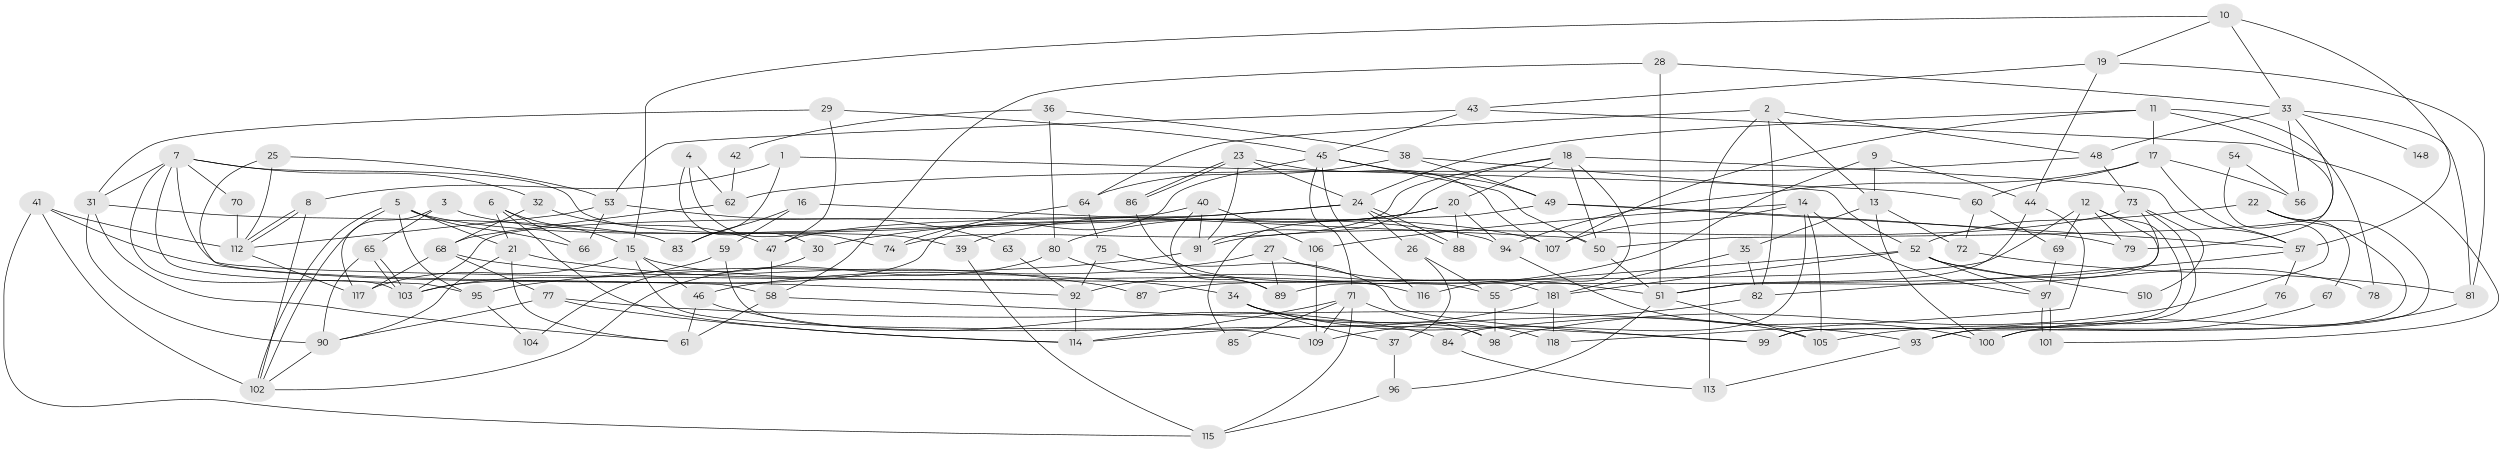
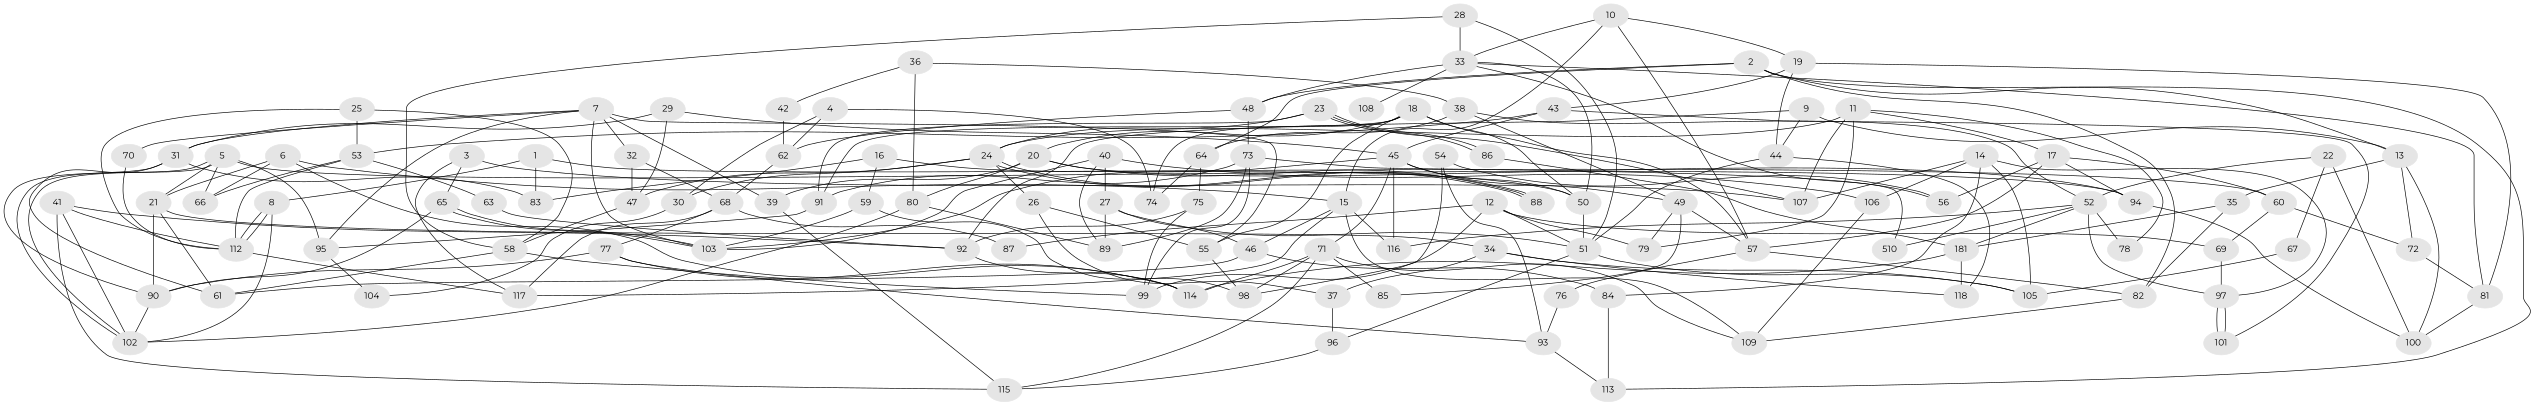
(2421, 156) -> (1366, 109)
(1201, 226) -> (1105, 179)
(2390, 311) -> (1502, 229)
